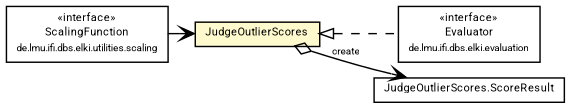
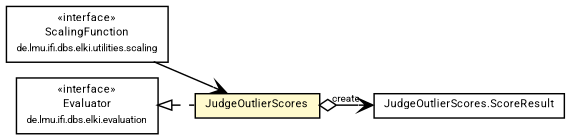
(366, 34) -> (183, 105)
